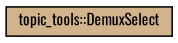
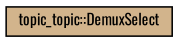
(89, 22) -> (89, 22)
